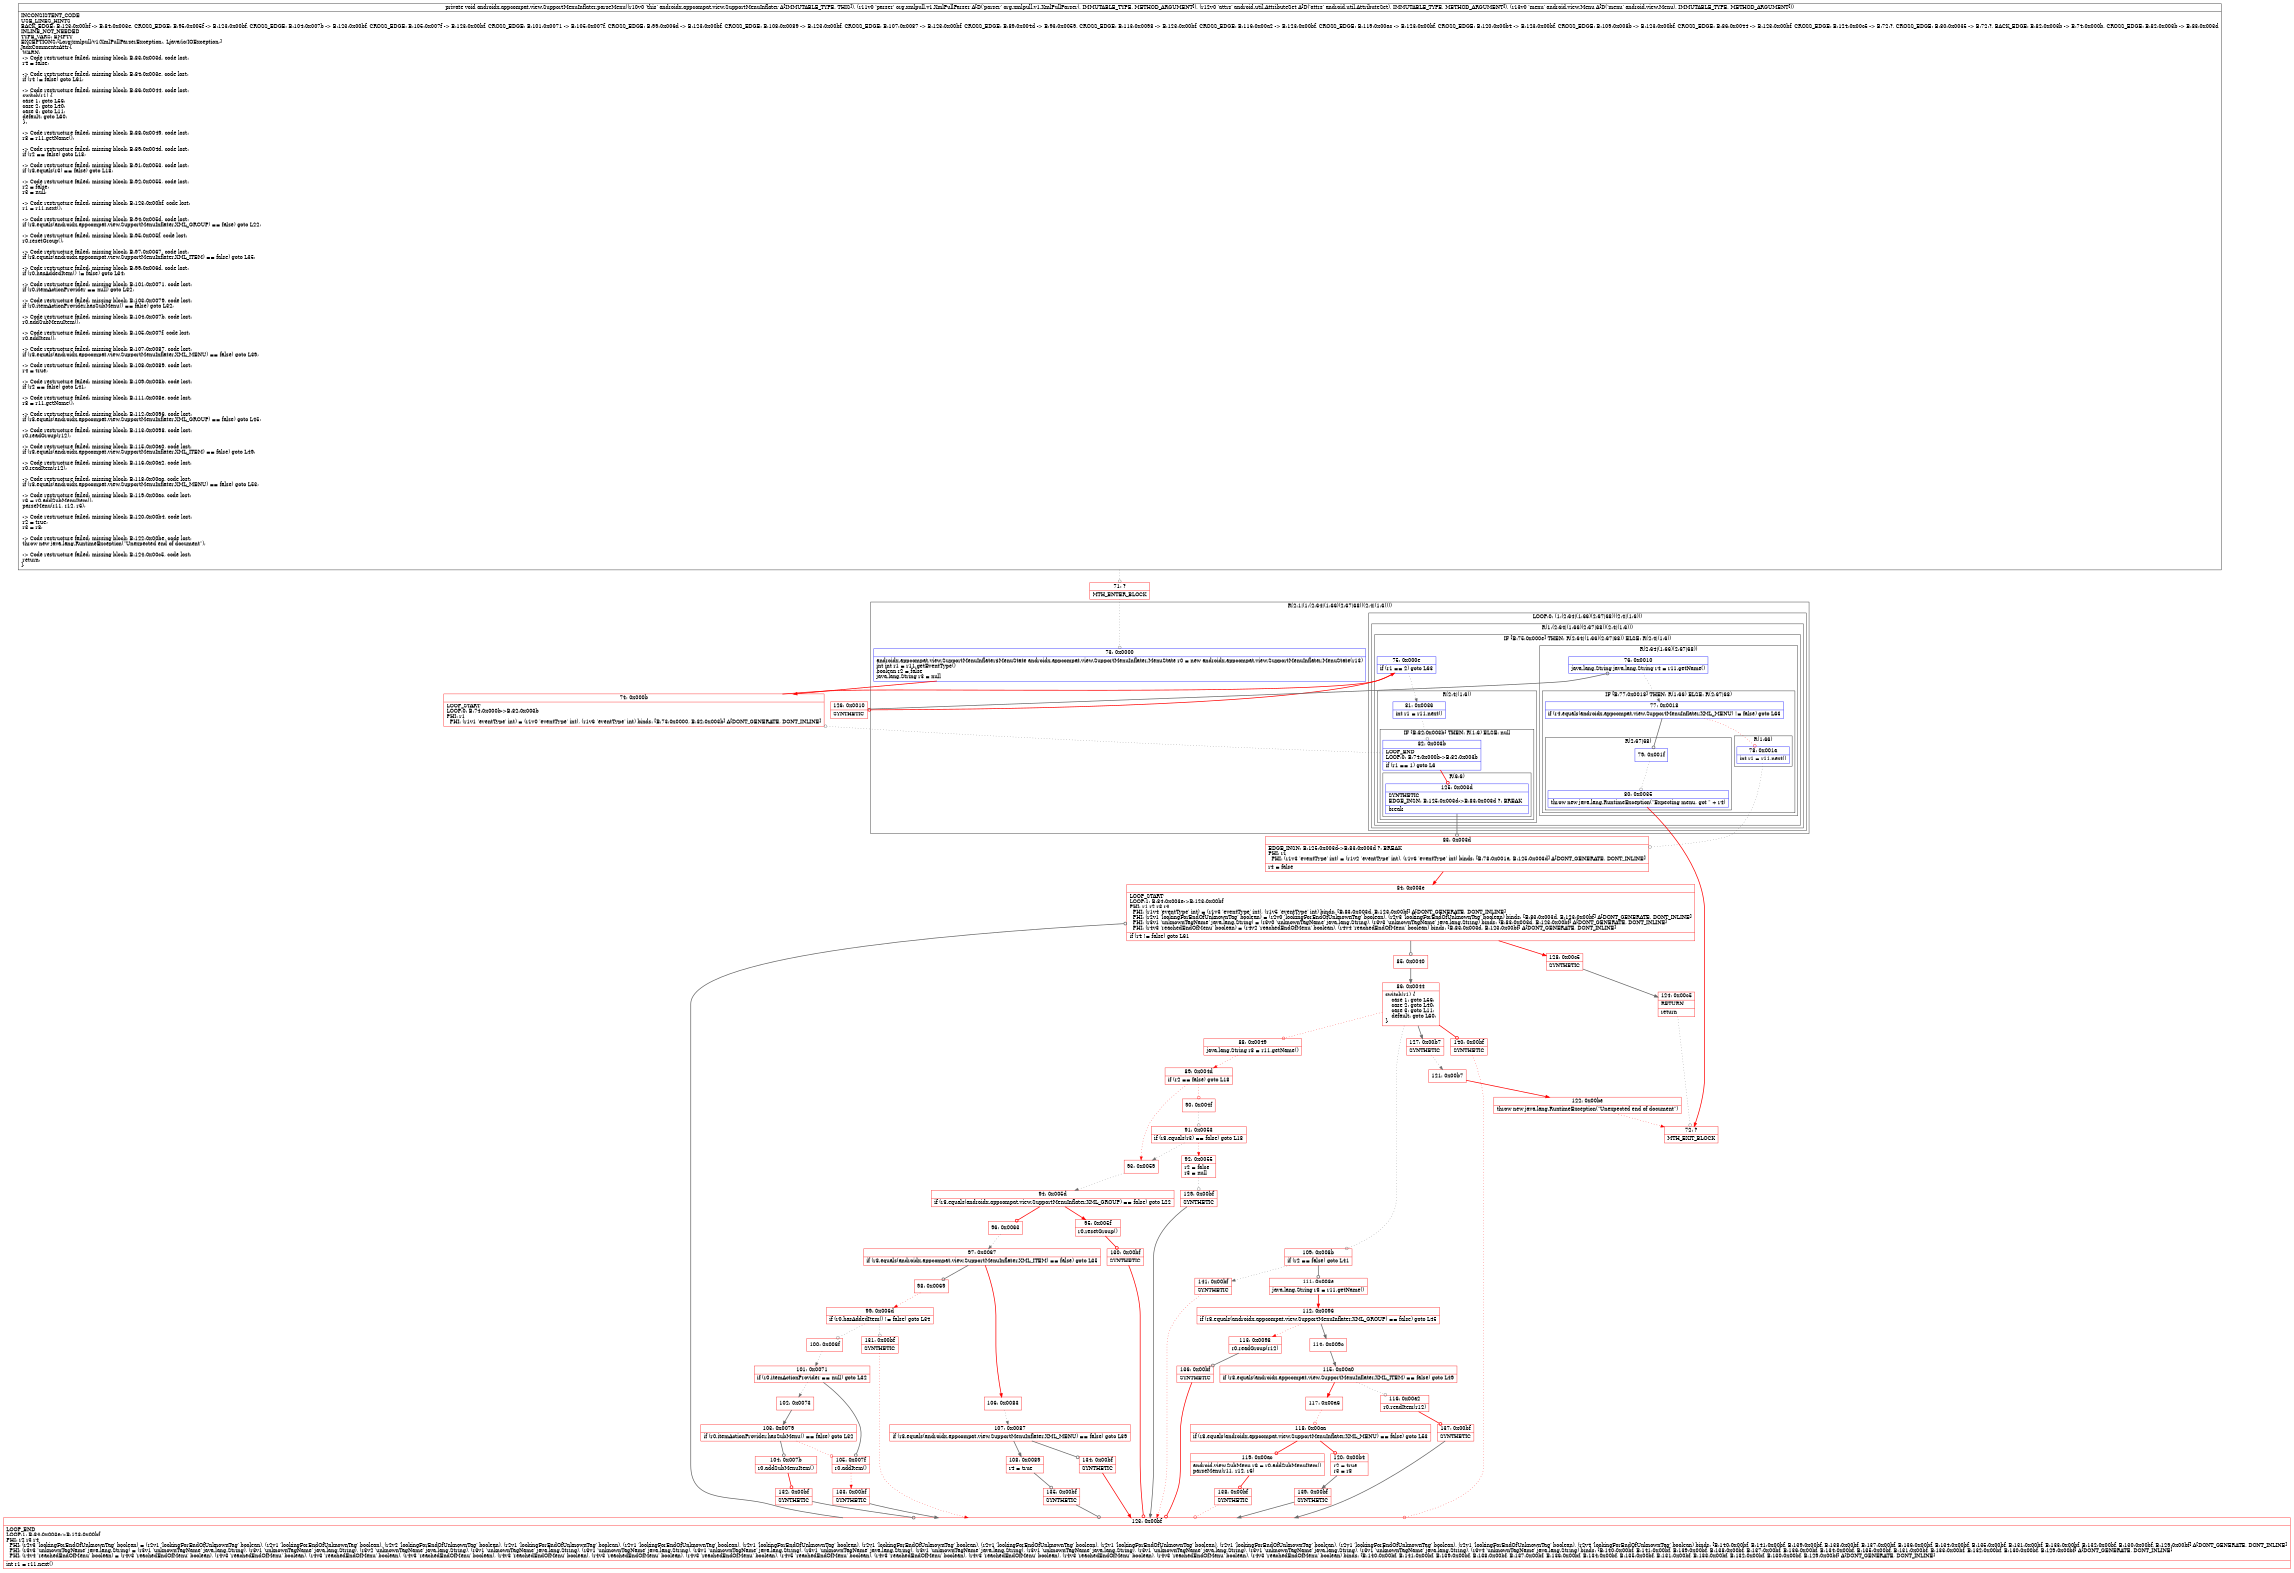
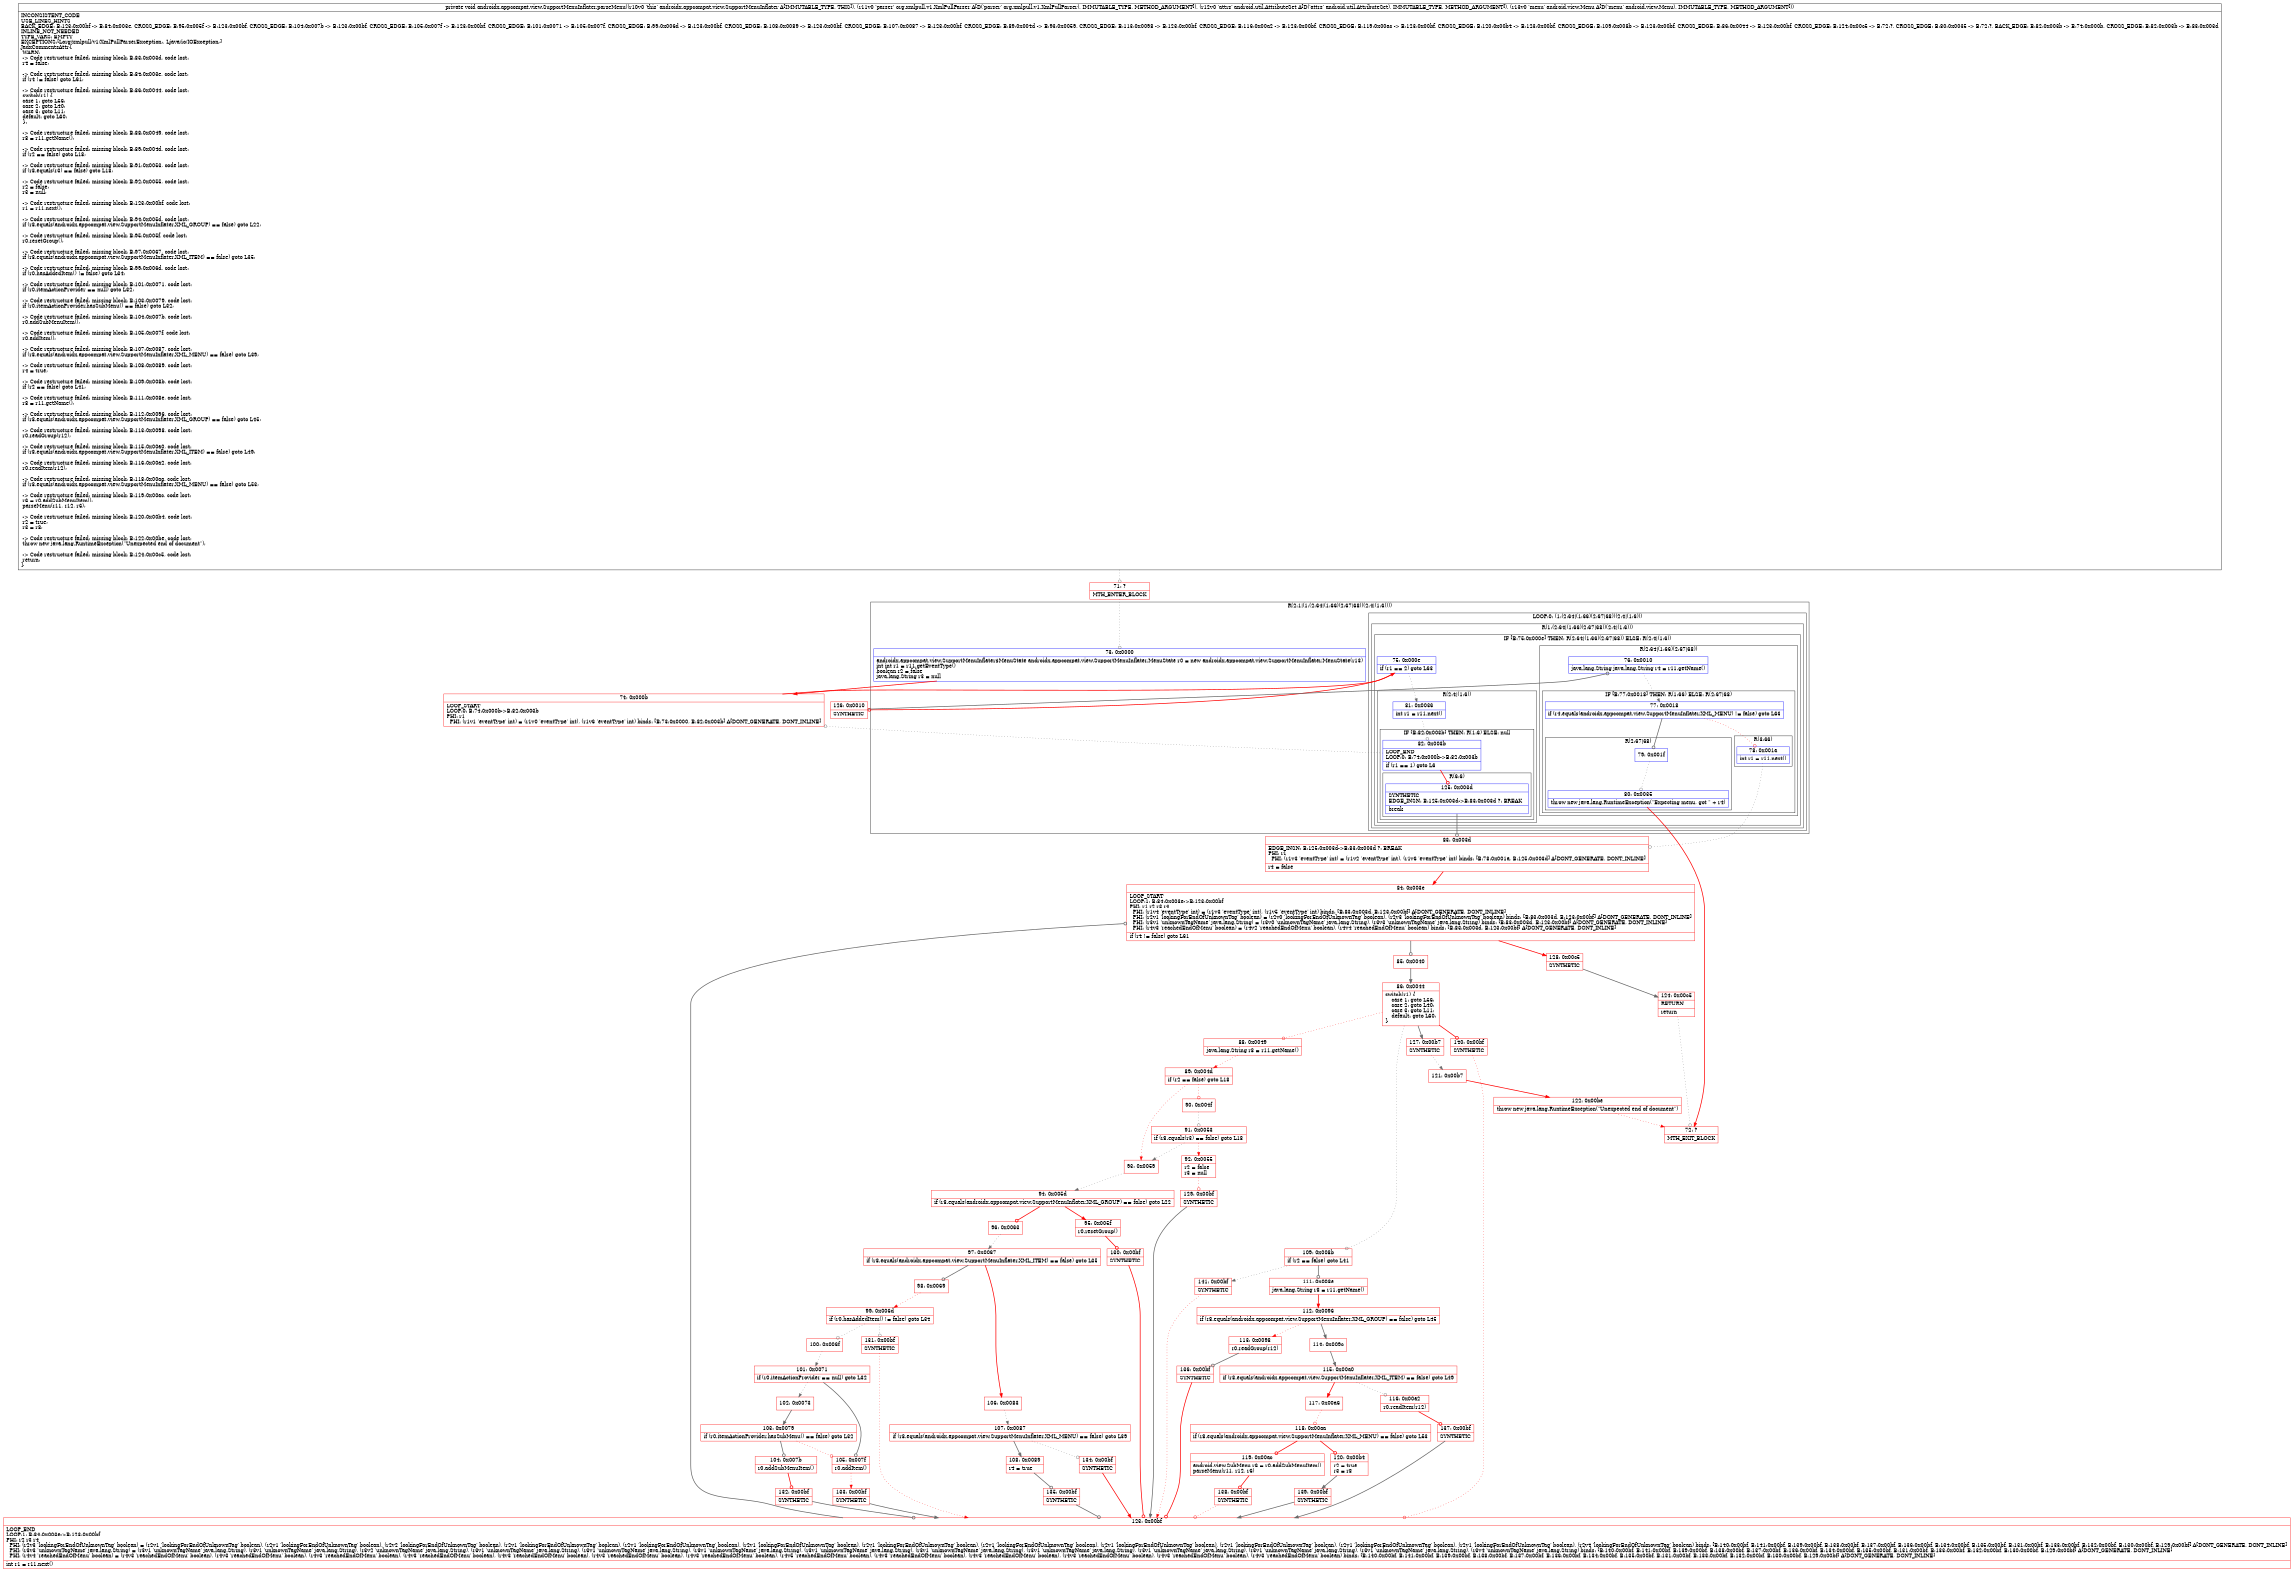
(1763, 740) -> (1763, 740)
(1199, 1183) -> (1199, 1183)
(1054, 1449) -> (1054, 1449)
